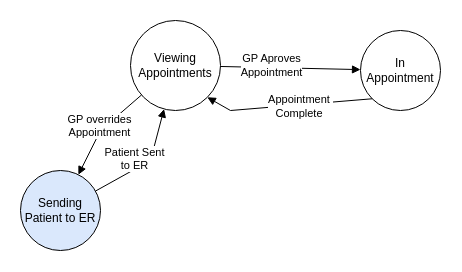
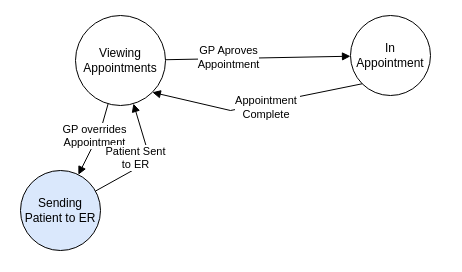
(176, 66) -> (121, 61)
(401, 71) -> (391, 56)
